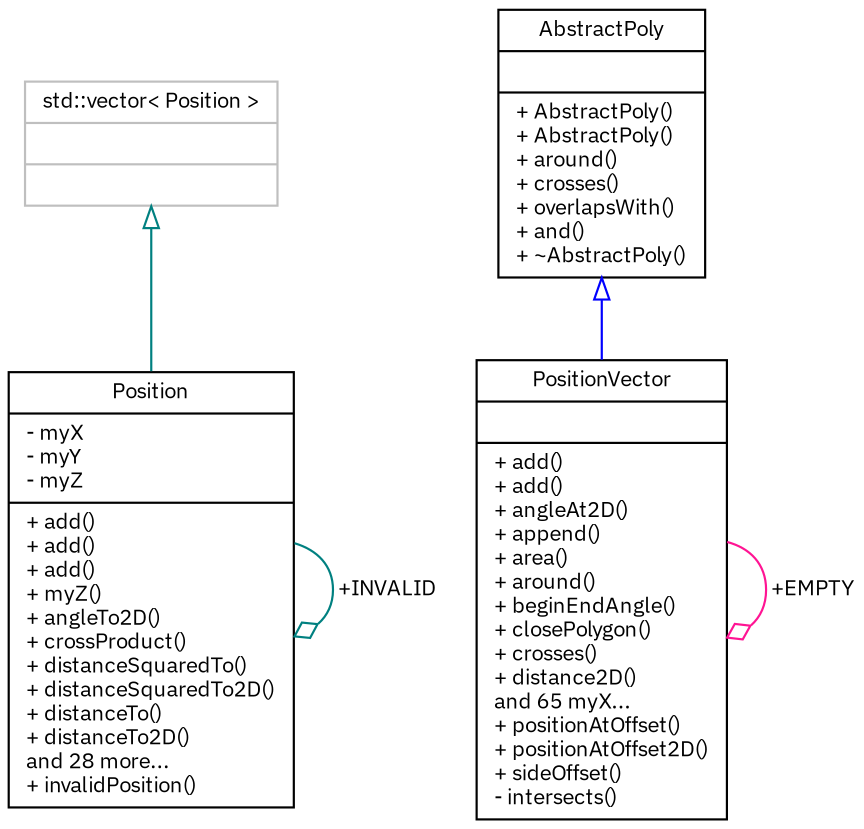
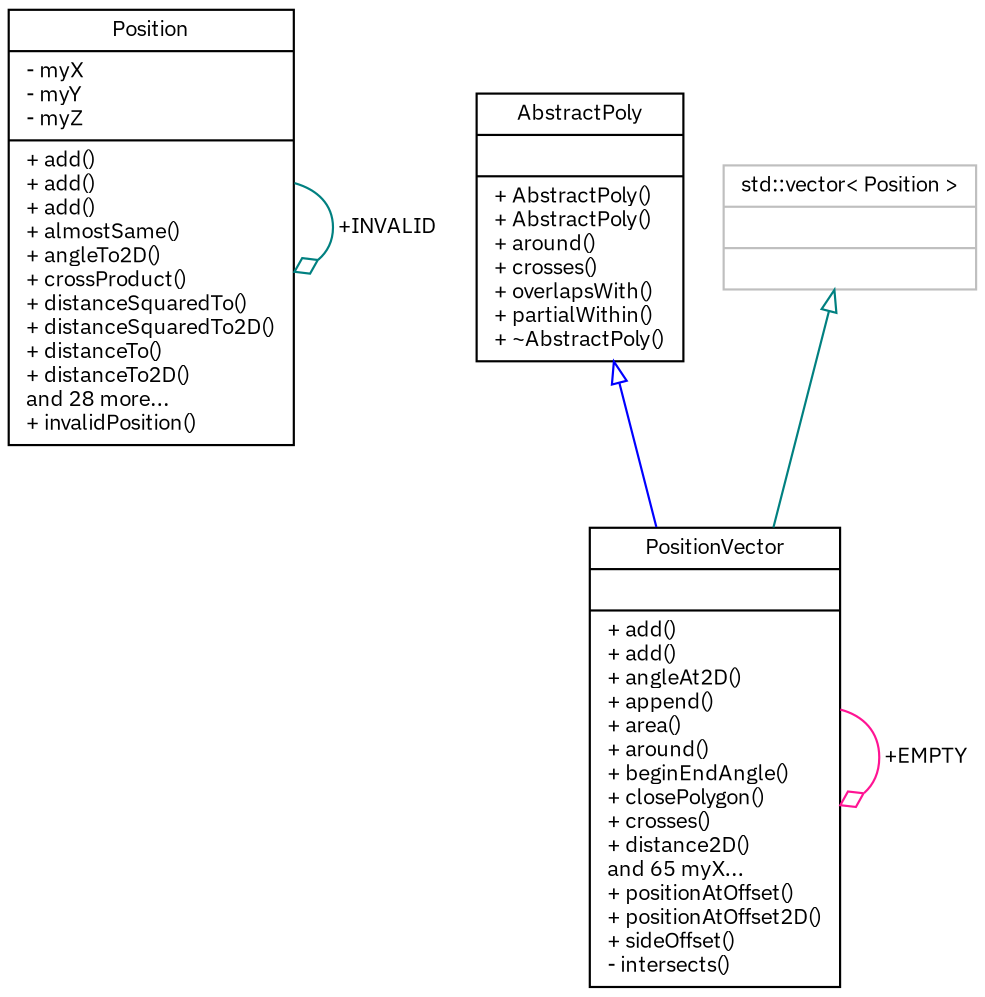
(551, 232) -> (573, 316)
(151, 300) -> (801, 419)
(64, 594) -> (103, 232)
